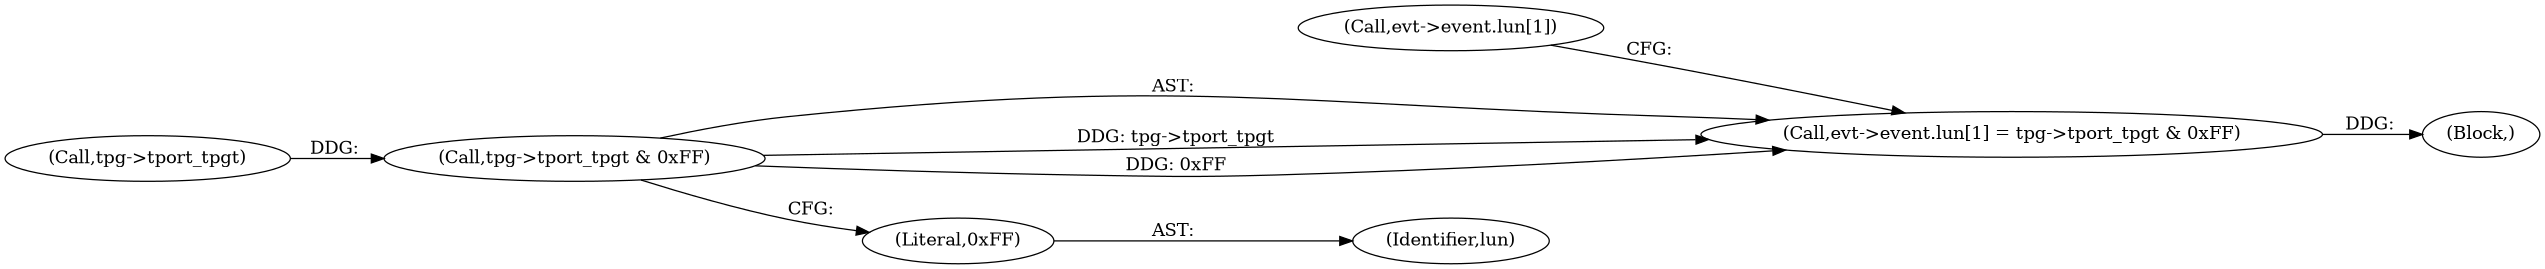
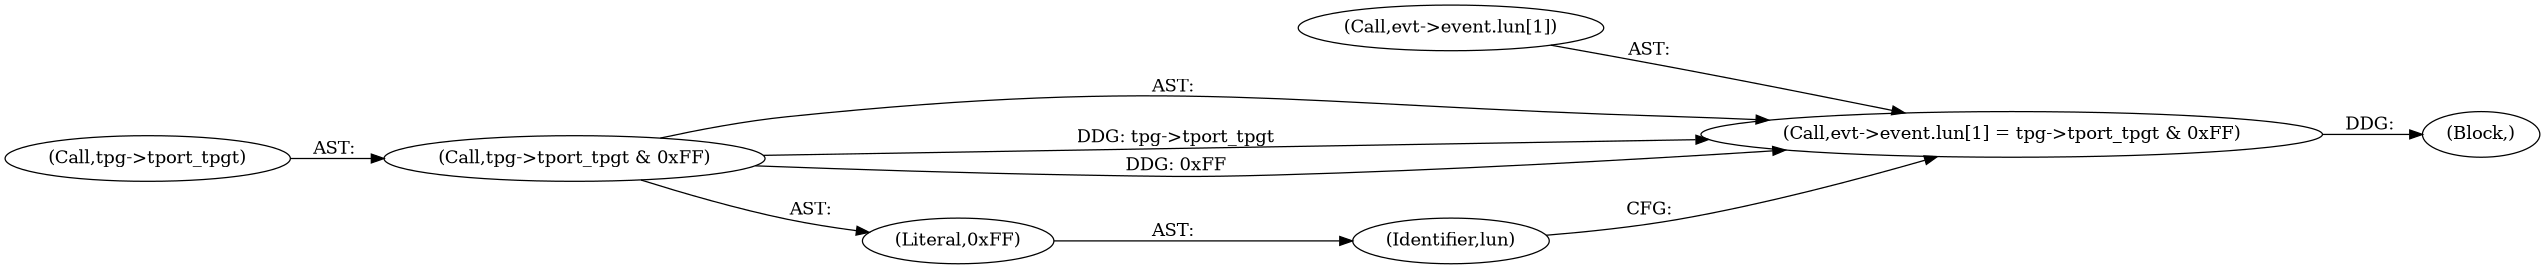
(1652, 50) -> (1652, 50)
(337, 149) -> (337, 149)
none -> (1737, 208)
(814, 210) -> (814, 210)
